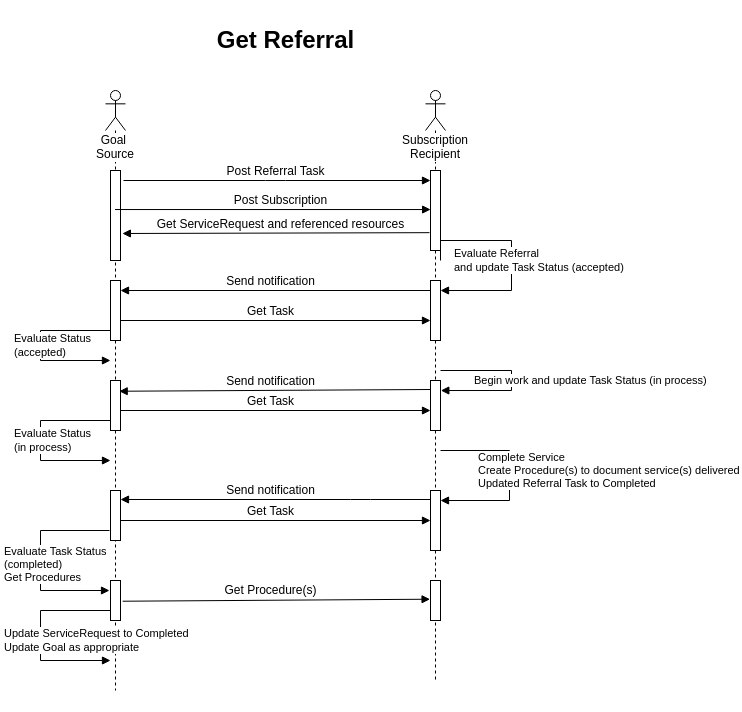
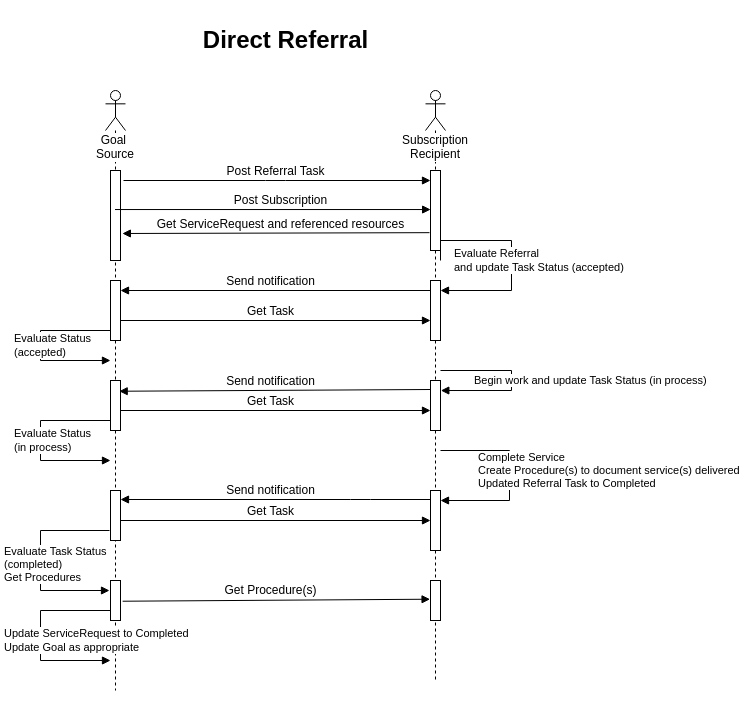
(286, 41) -> (286, 41)
